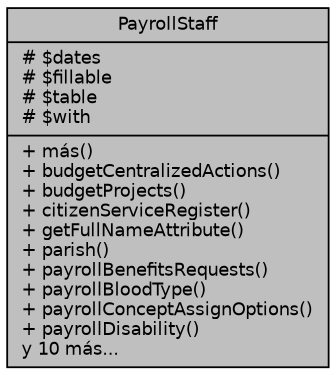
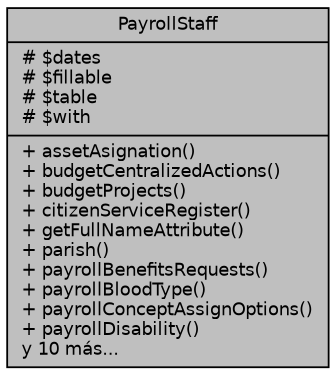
(57, 152) -> (109, 152)
